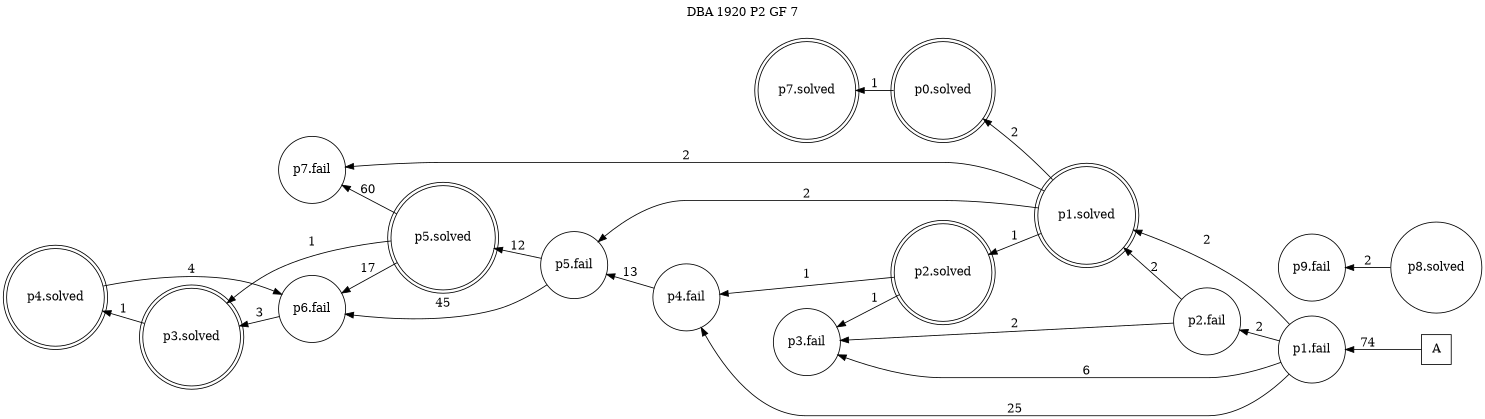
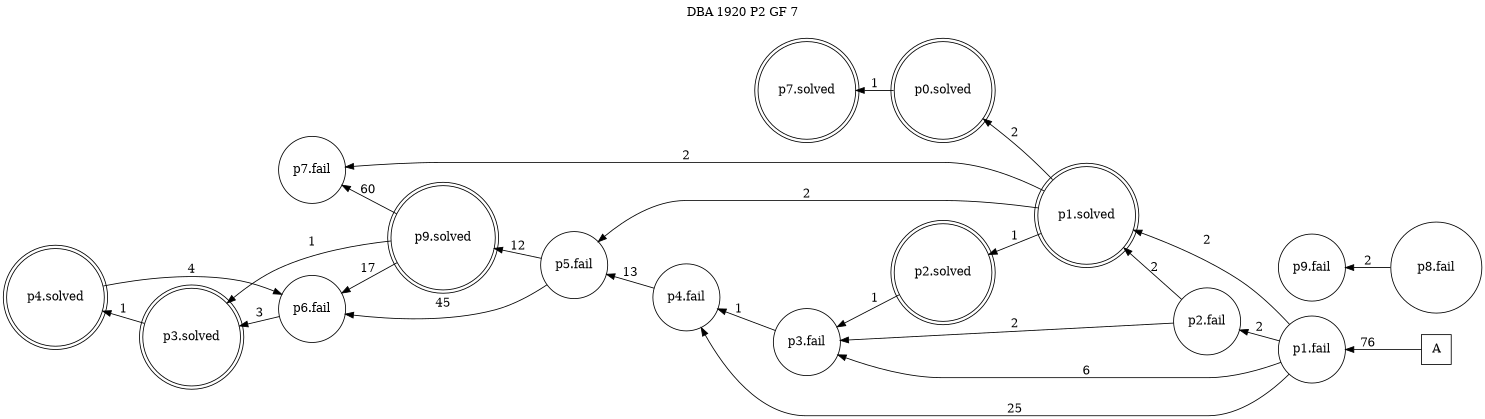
(443, 238) -> (443, 238)
(1436, 268) -> (1436, 268)
(811, 285) -> (751, 321)
(1368, 343) -> (1368, 343)
